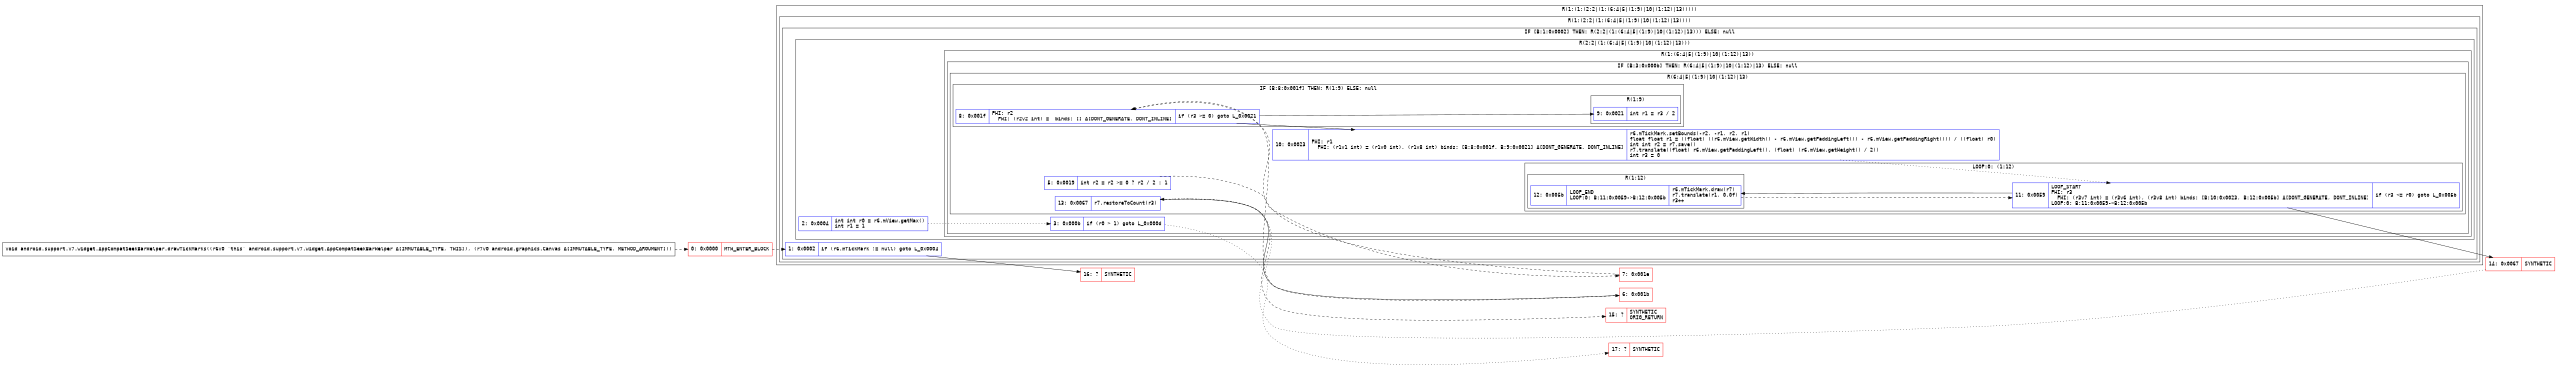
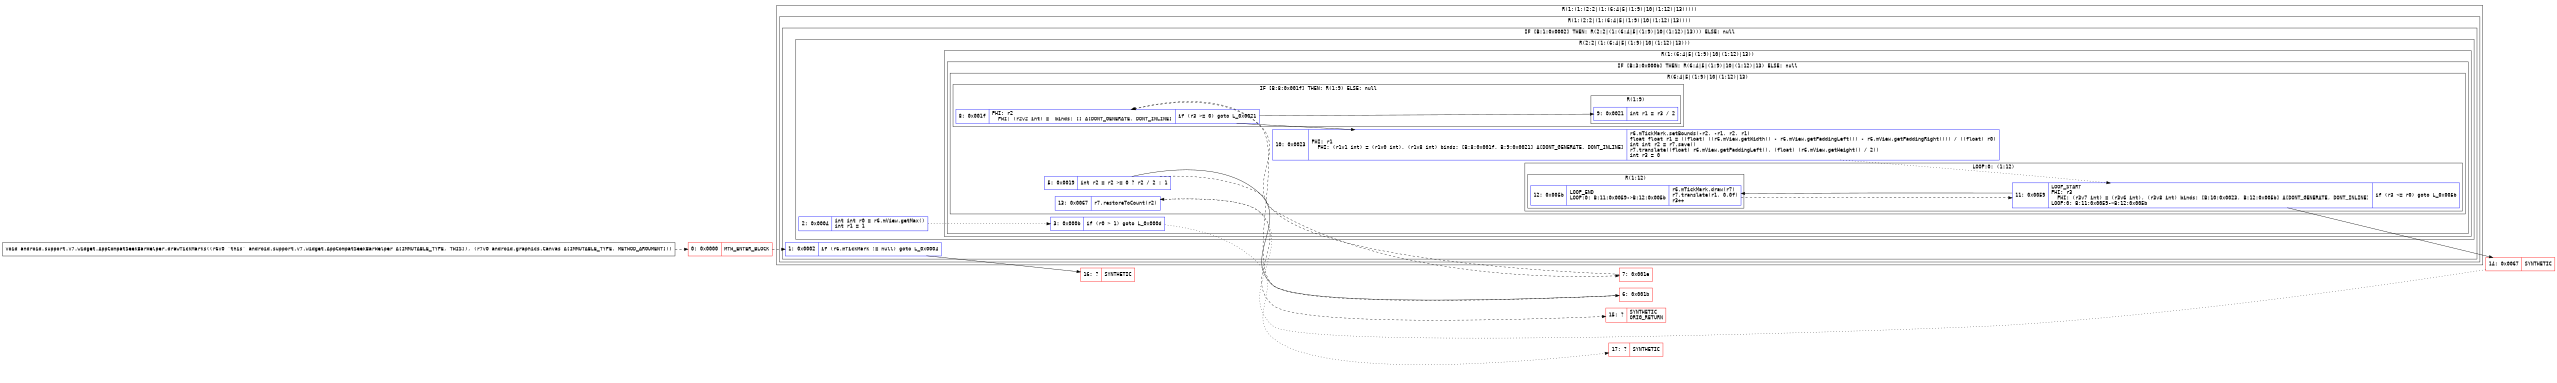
(1126, 203) -> (1126, 203)
(1353, 298) -> (1327, 297)
